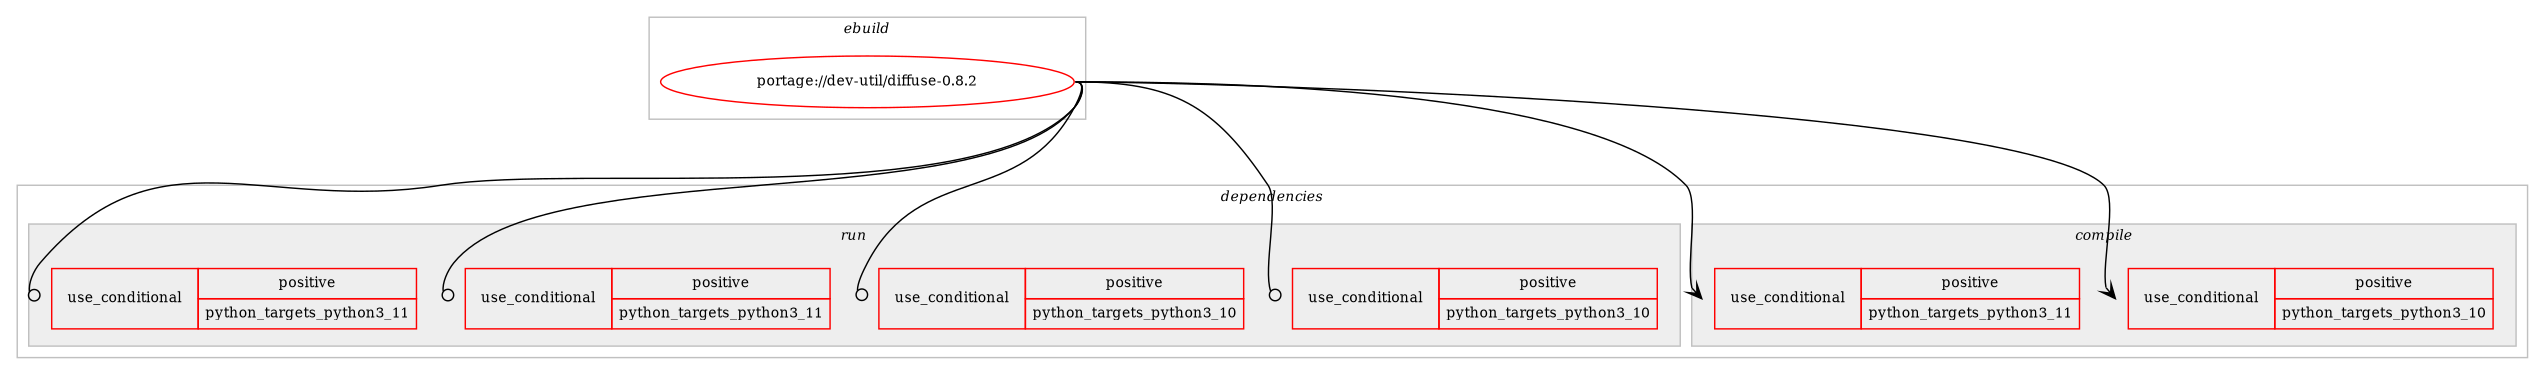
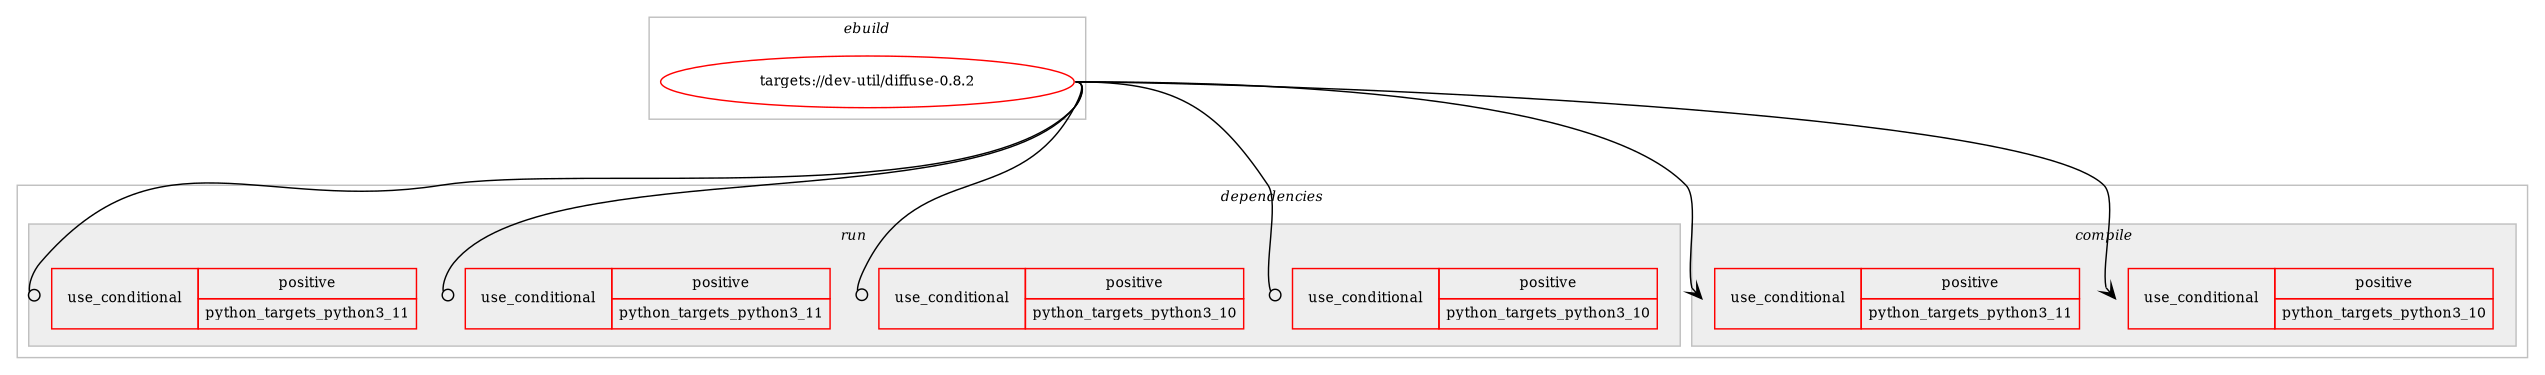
(867, 82) -> (867, 82)
